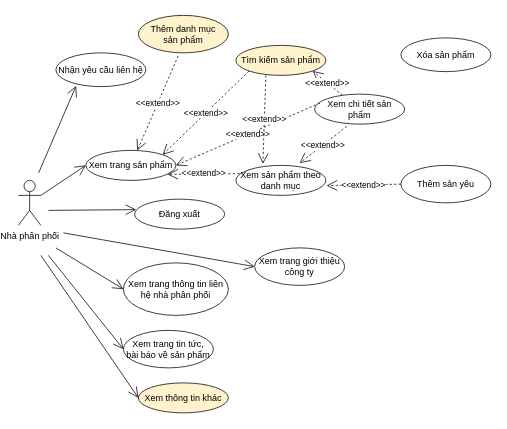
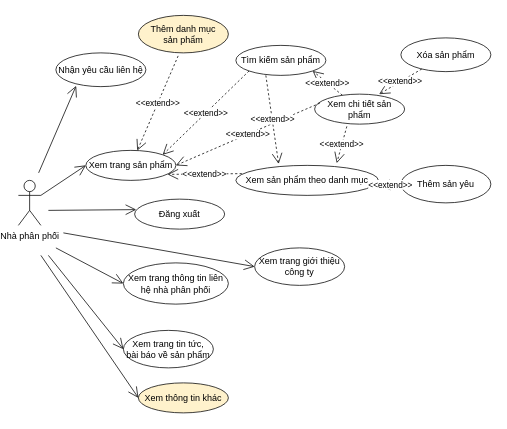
(281, 60) -> (281, 60)
none -> (402, 81)
(281, 180) -> (307, 180)
(176, 289) -> (176, 284)
